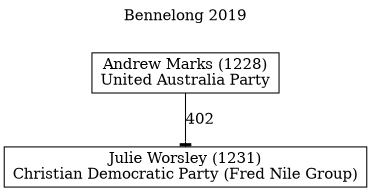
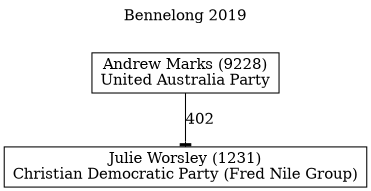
(185, 73) -> (185, 73)
